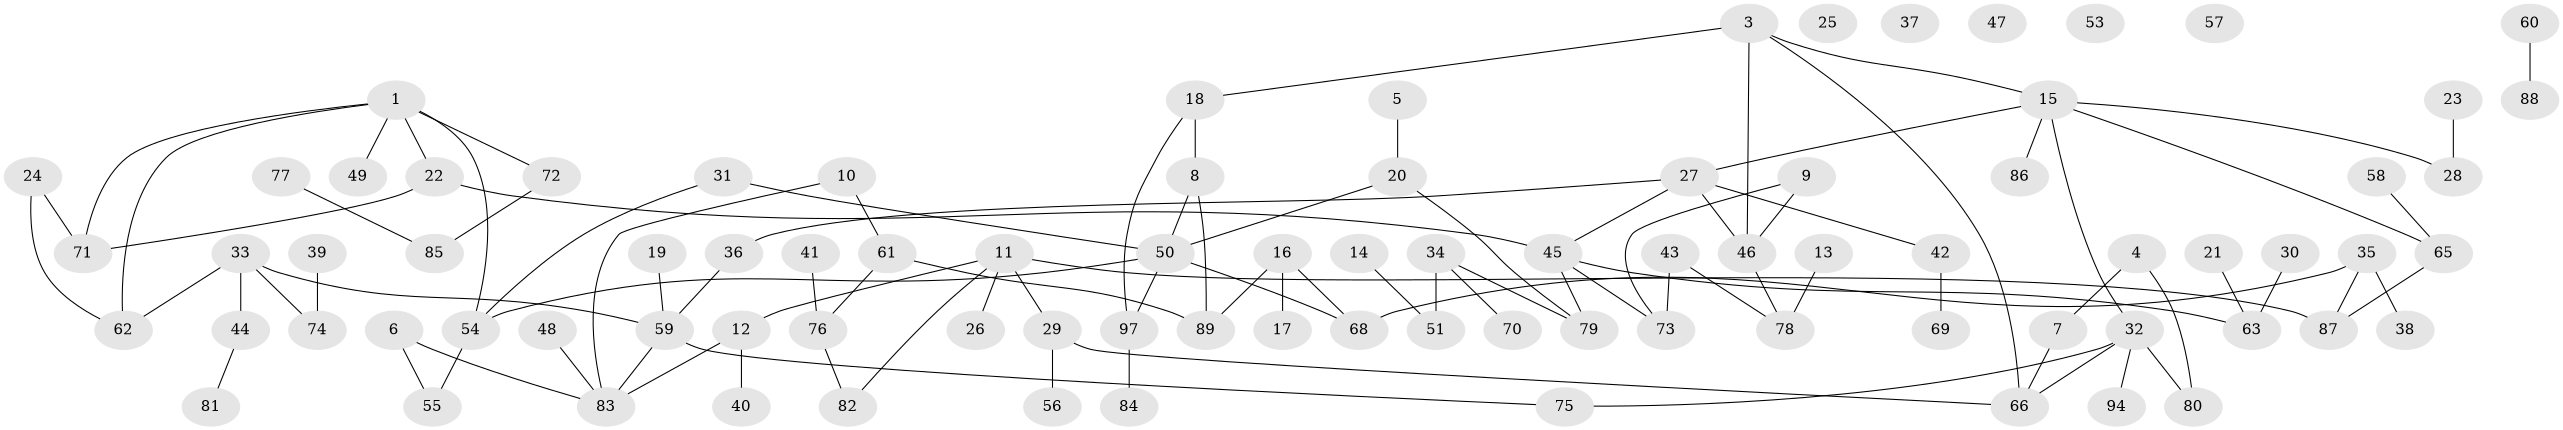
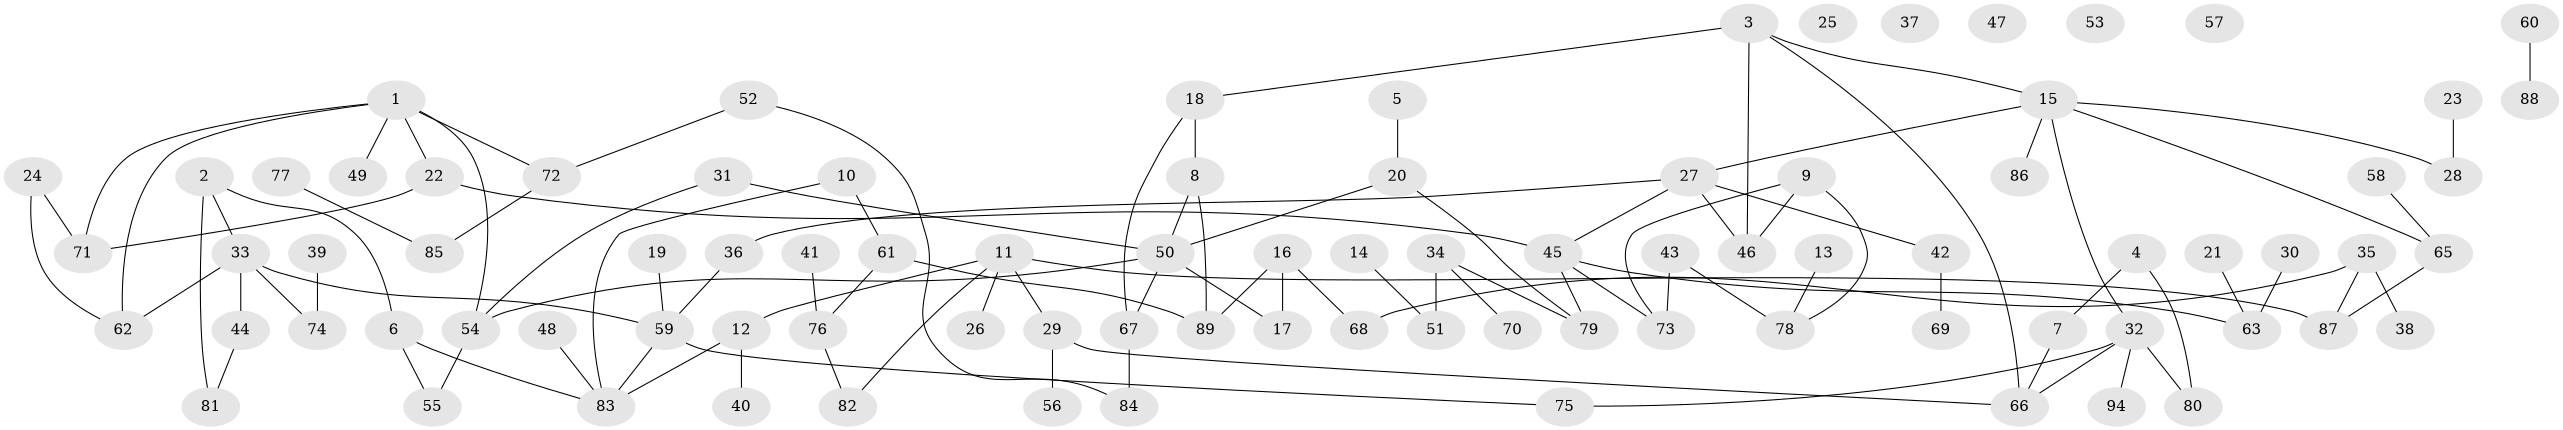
none -> (749, 100)
none -> (205, 177)
(1264, 289) -> (1224, 292)
(1767, 294) -> (1867, 261)
(1129, 330) -> (1129, 330)
